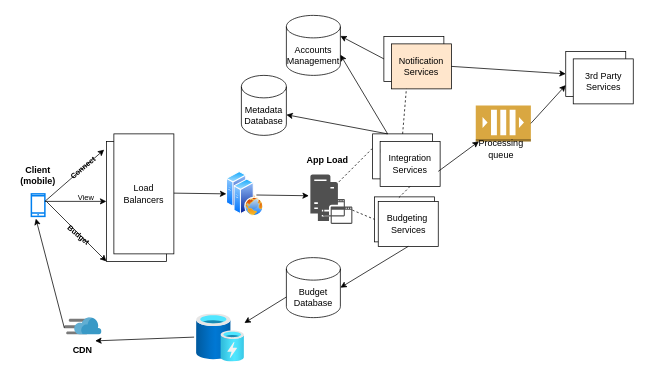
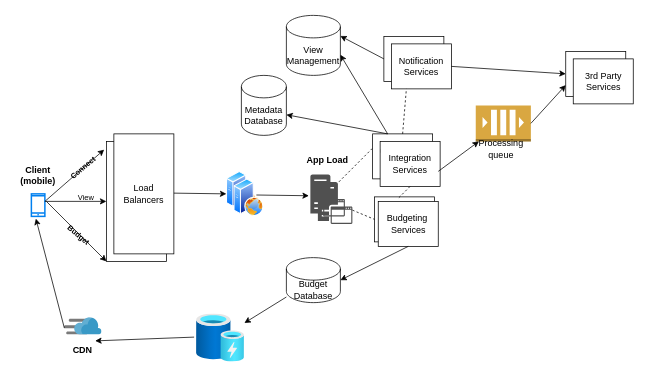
(313, 55) -> (313, 55)
(421, 66) -> (421, 66)
(313, 288) -> (313, 280)
